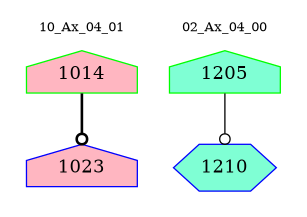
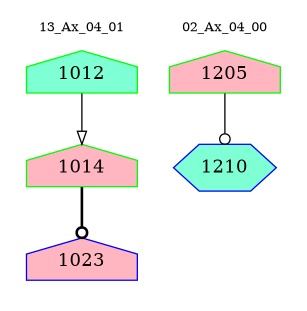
(82, 28) -> (82, 28)
none -> (82, 74)
(225, 74) -> (225, 74)
